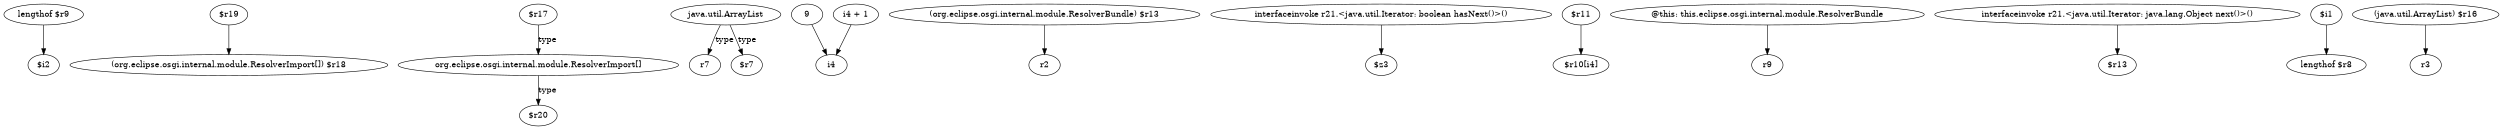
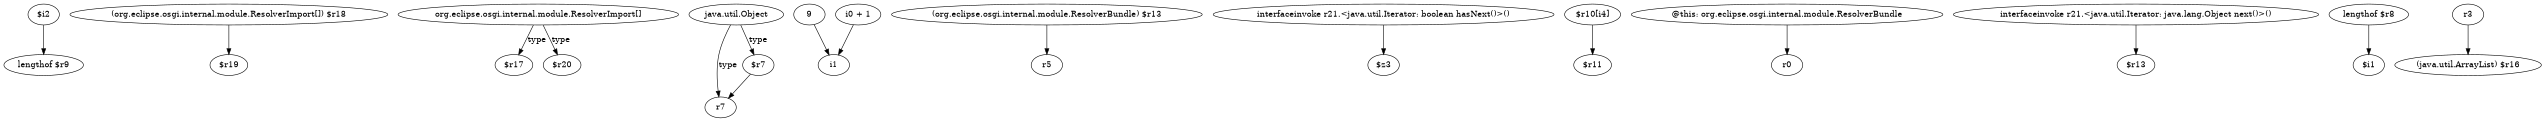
(726, 15) -> (736, 15)
(856, 15) -> (858, 15)
(1767, 15) -> (1787, 15)
(44, 37) -> (44, 37)
(229, 37) -> (229, 37)
(538, 37) -> (527, 37)
(1581, 37) -> (1593, 37)
(2326, 37) -> (2369, 37)
(2426, 37) -> (2468, 37)
(831, 65) -> (834, 65)
(1045, 65) -> (1047, 65)
(1767, 65) -> (1787, 65)
none -> (742, 84)
